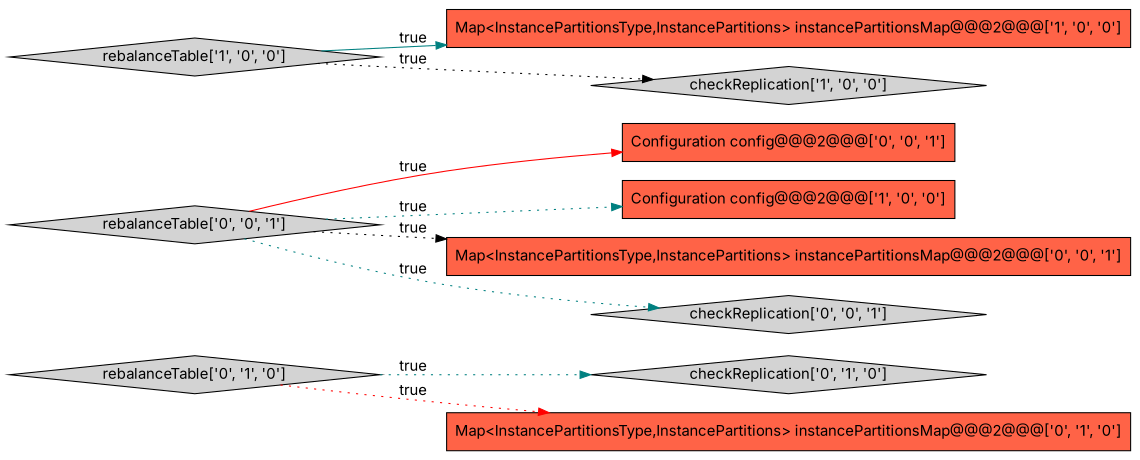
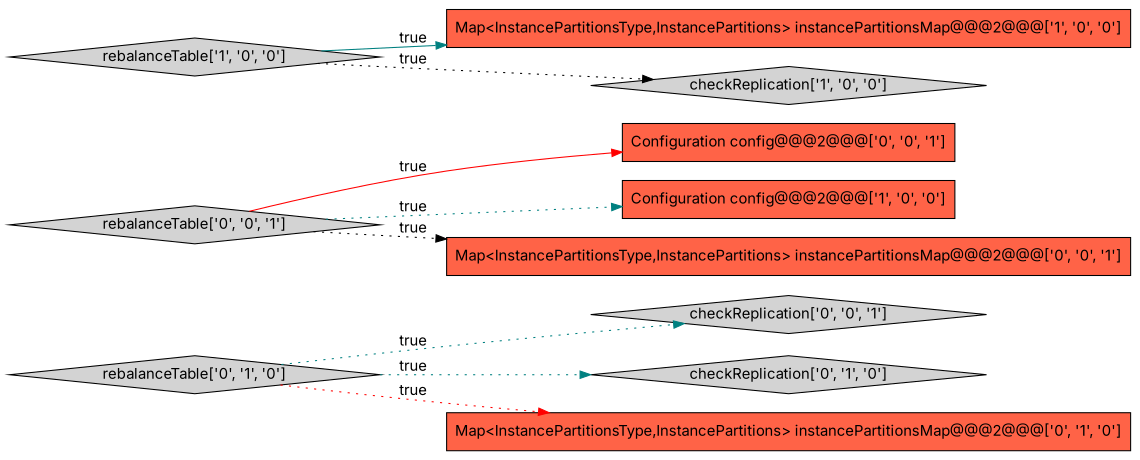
(444, 285) -> (477, 343)
